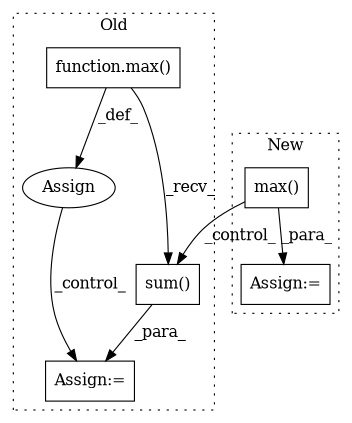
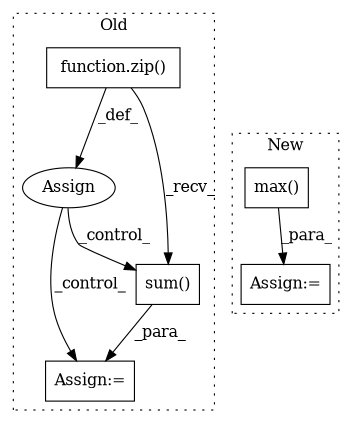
(113, 68) -> (113, 68)
(207, 226) -> (84, 248)
